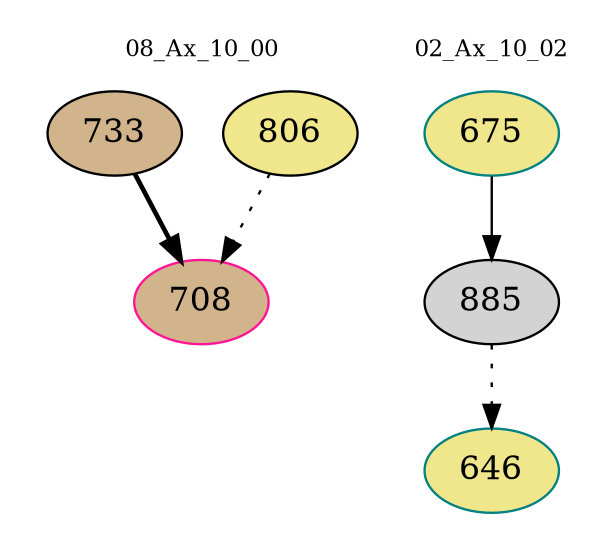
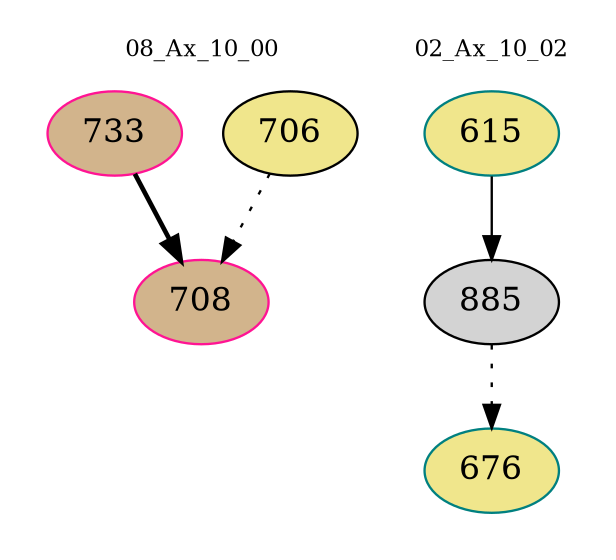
(115, 133) -> (115, 133)
(290, 133) -> (290, 133)
(492, 133) -> (492, 133)
(492, 471) -> (492, 471)
